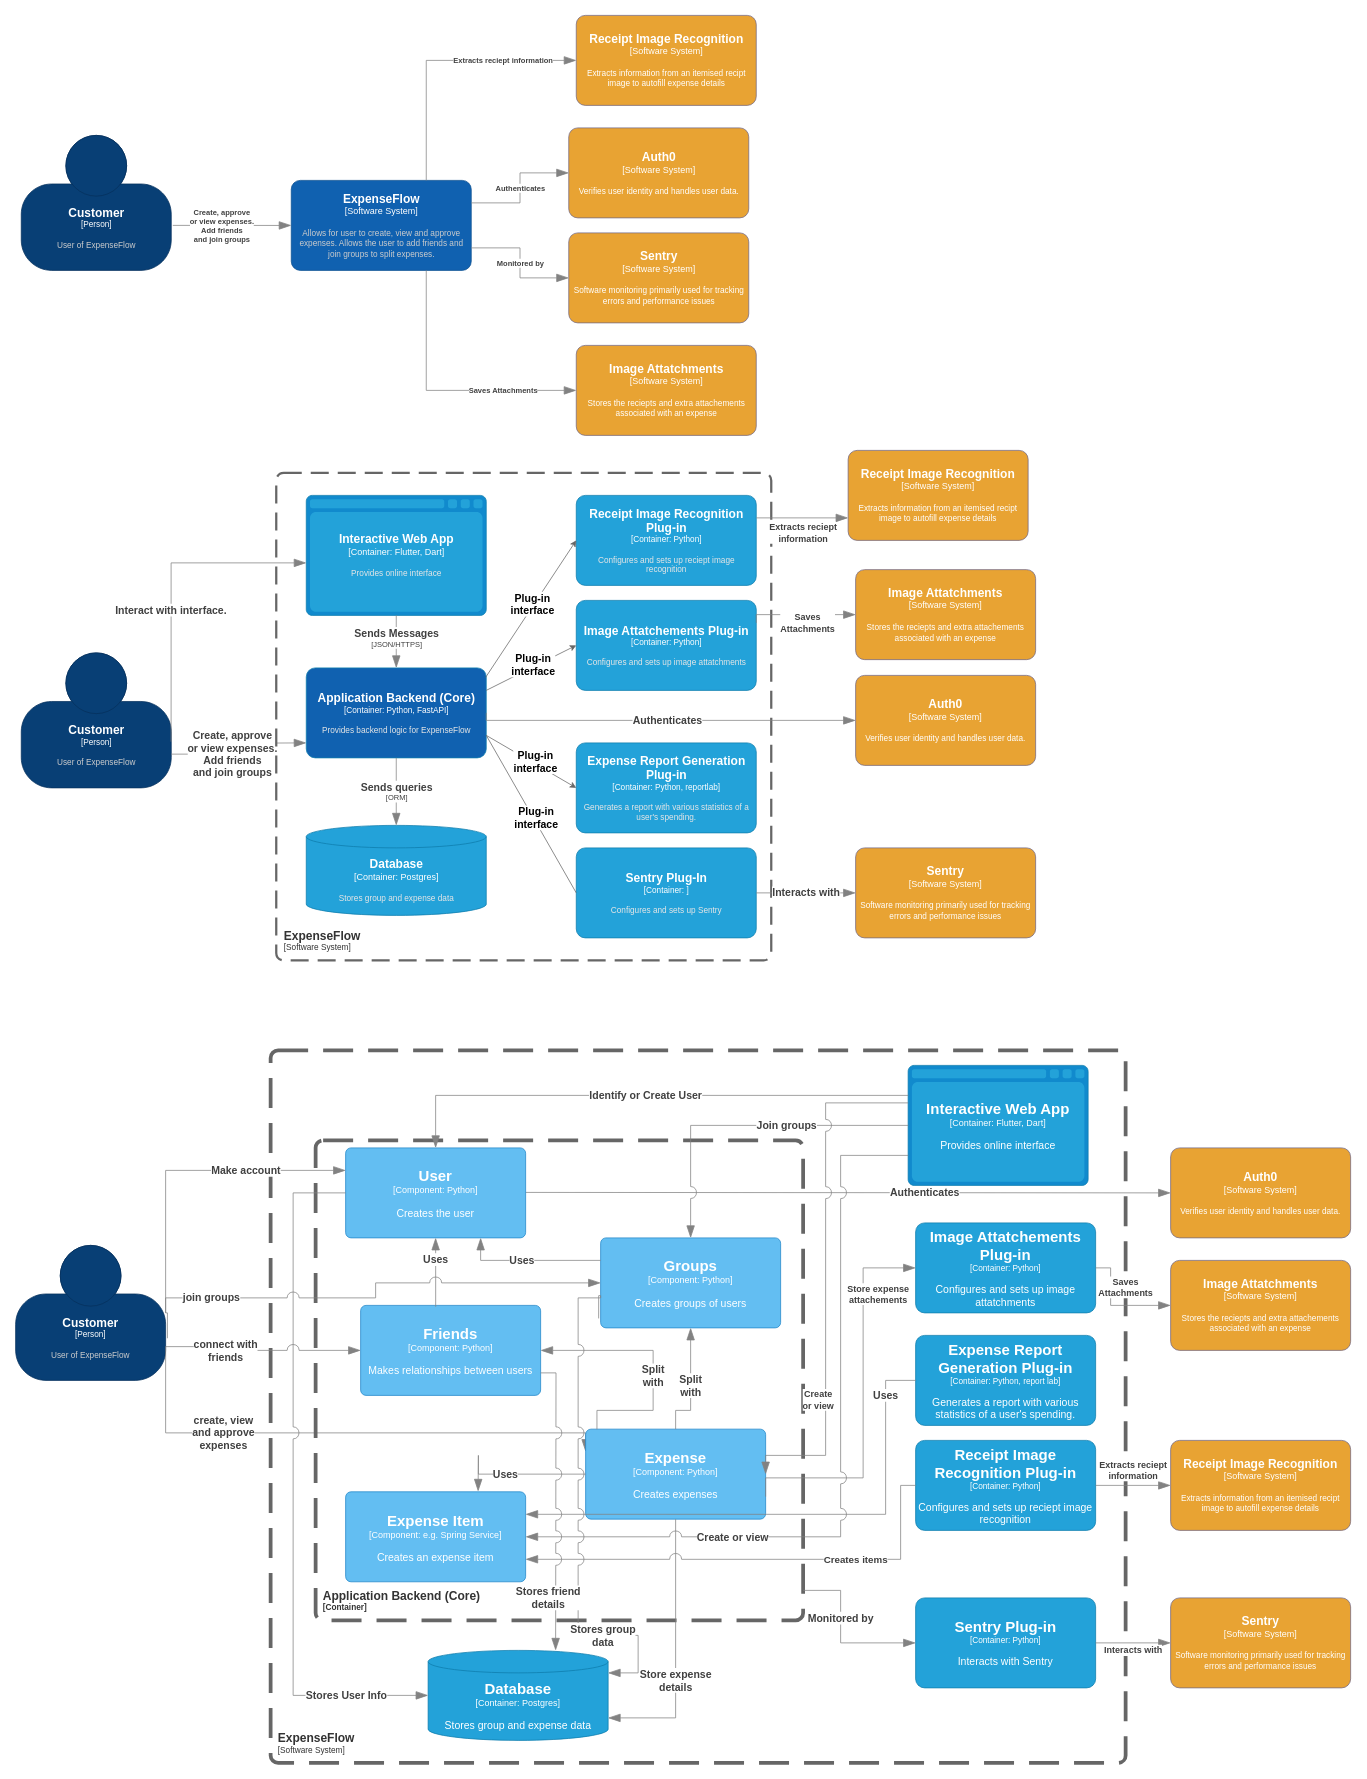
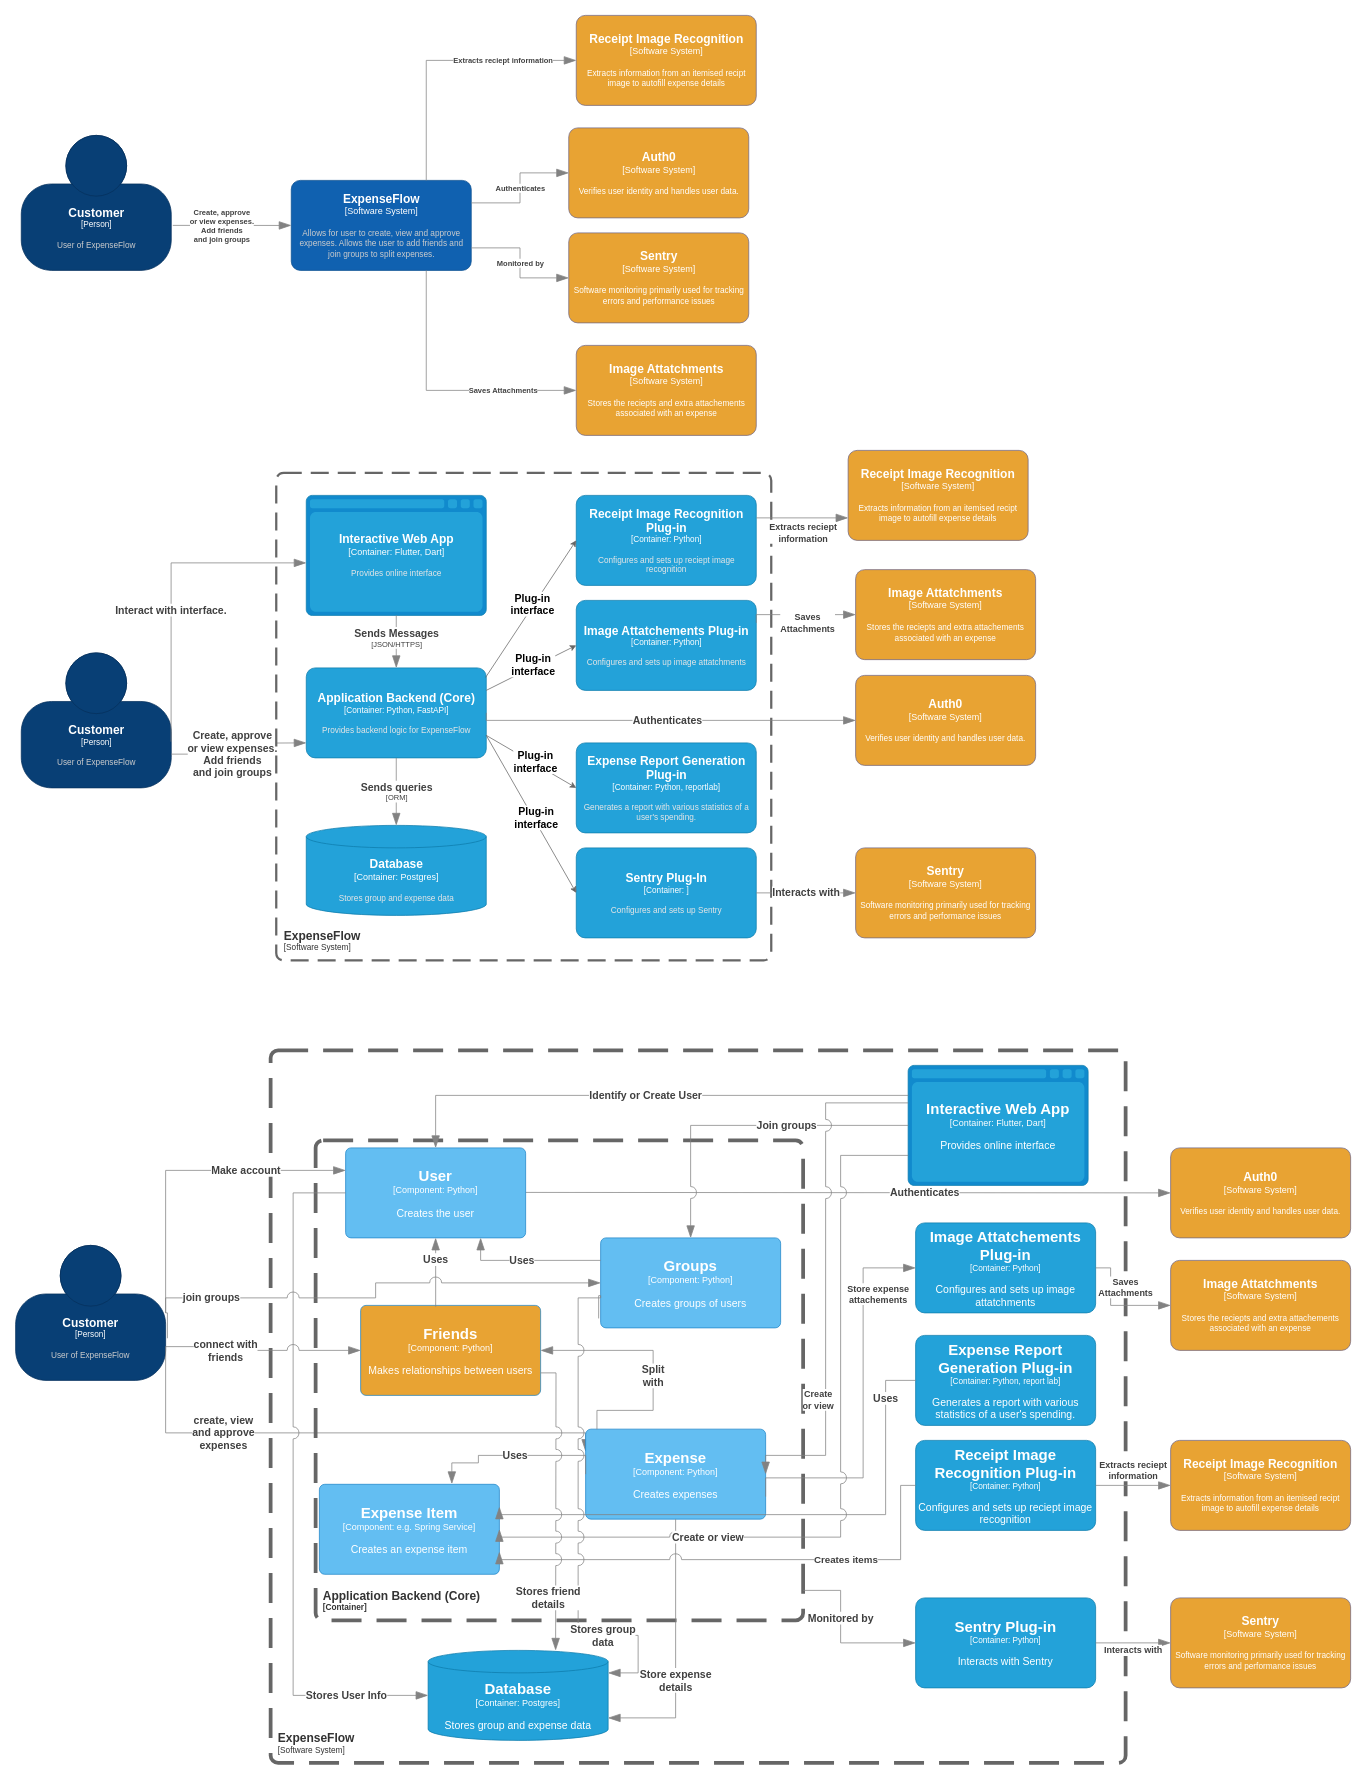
(396, 713) -> (396, 713)
(574, 889) -> (573, 887)
(450, 1350) -> (450, 1350)
(690, 1386) -> none
(435, 1537) -> (409, 1529)
